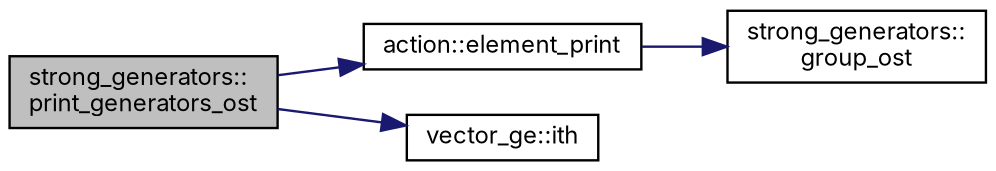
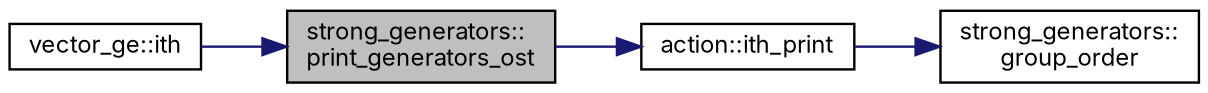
(503, 47) -> (748, 47)
(857, 47) -> (1070, 47)
(329, 116) -> (232, 47)
